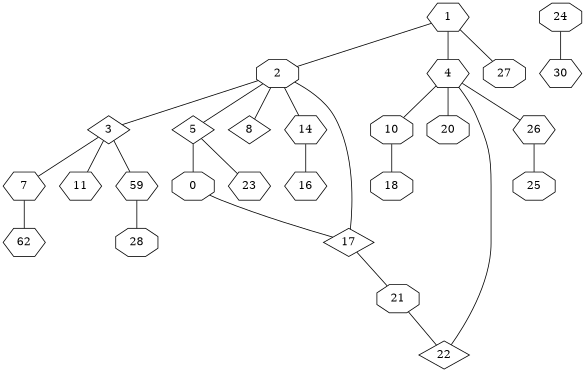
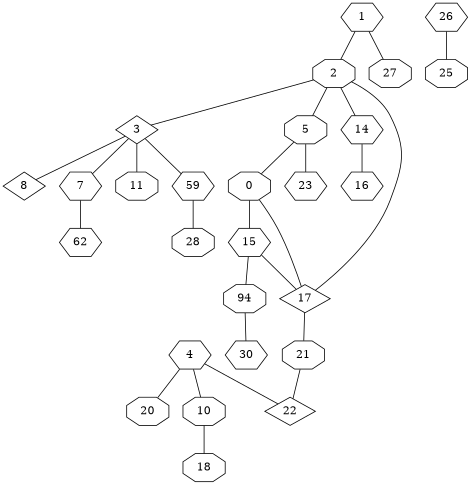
(561, 17) -> (245, 299)
(448, 45) -> none
(491, 102) -> none
(263, 103) -> (81, 158)
(193, 130) -> (306, 130)
(81, 186) -> (137, 186)
none -> (249, 242)
